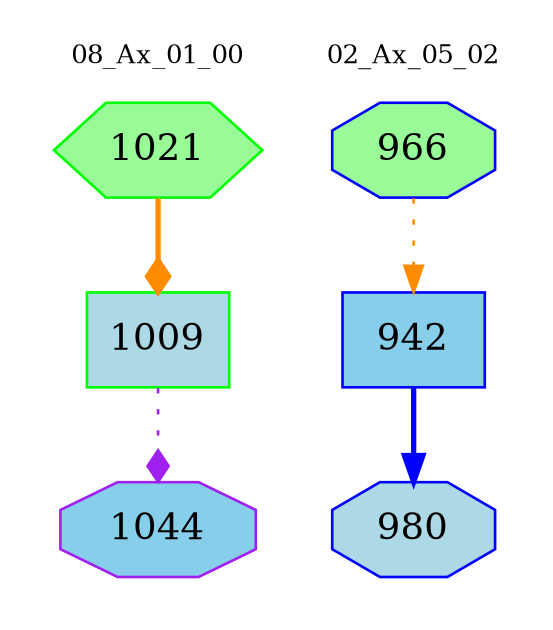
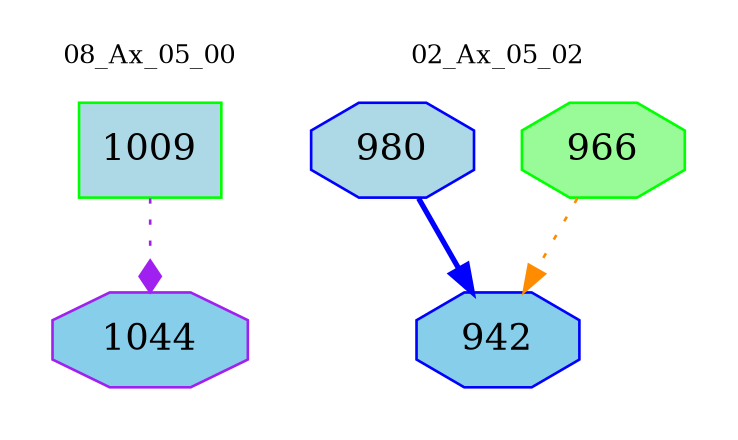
(158, 57) -> (150, 57)
(158, 150) -> none
(414, 150) -> (603, 150)
(414, 340) -> (498, 340)
(414, 422) -> (439, 234)
